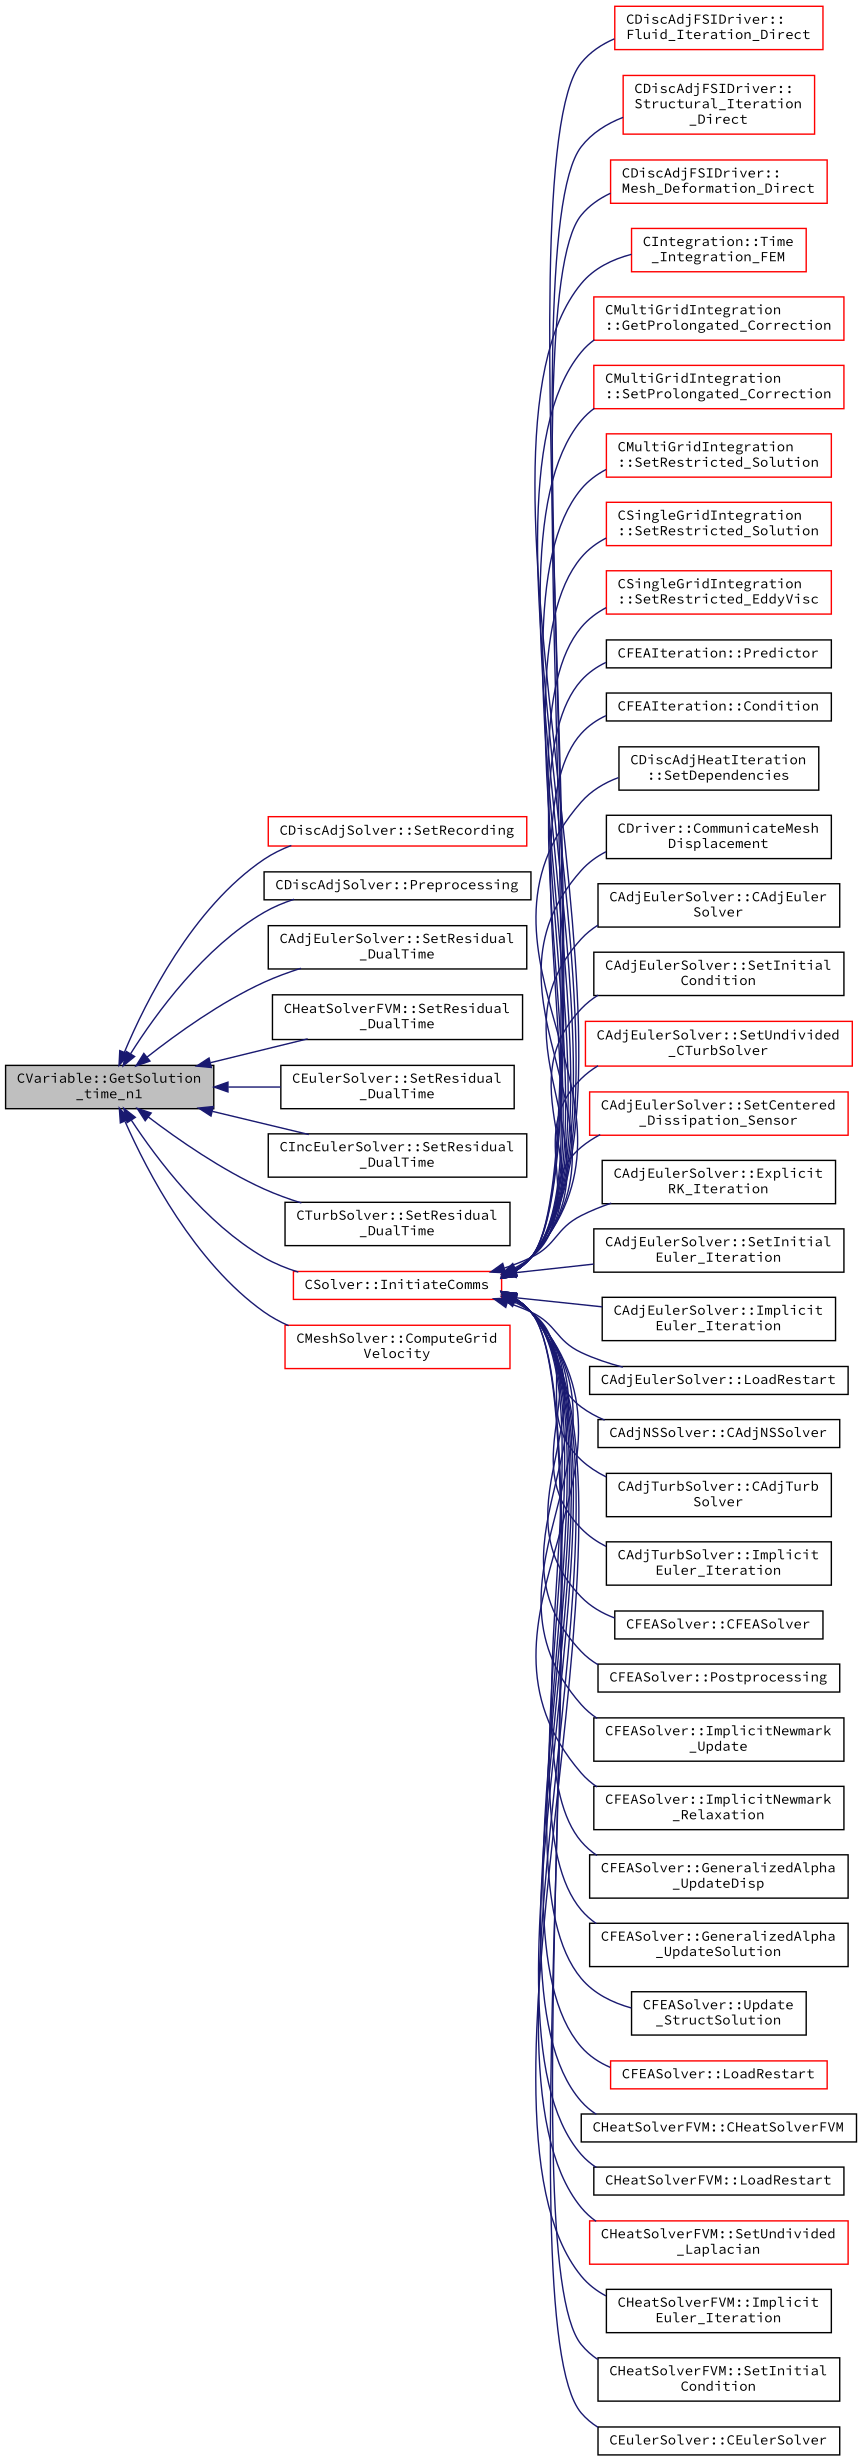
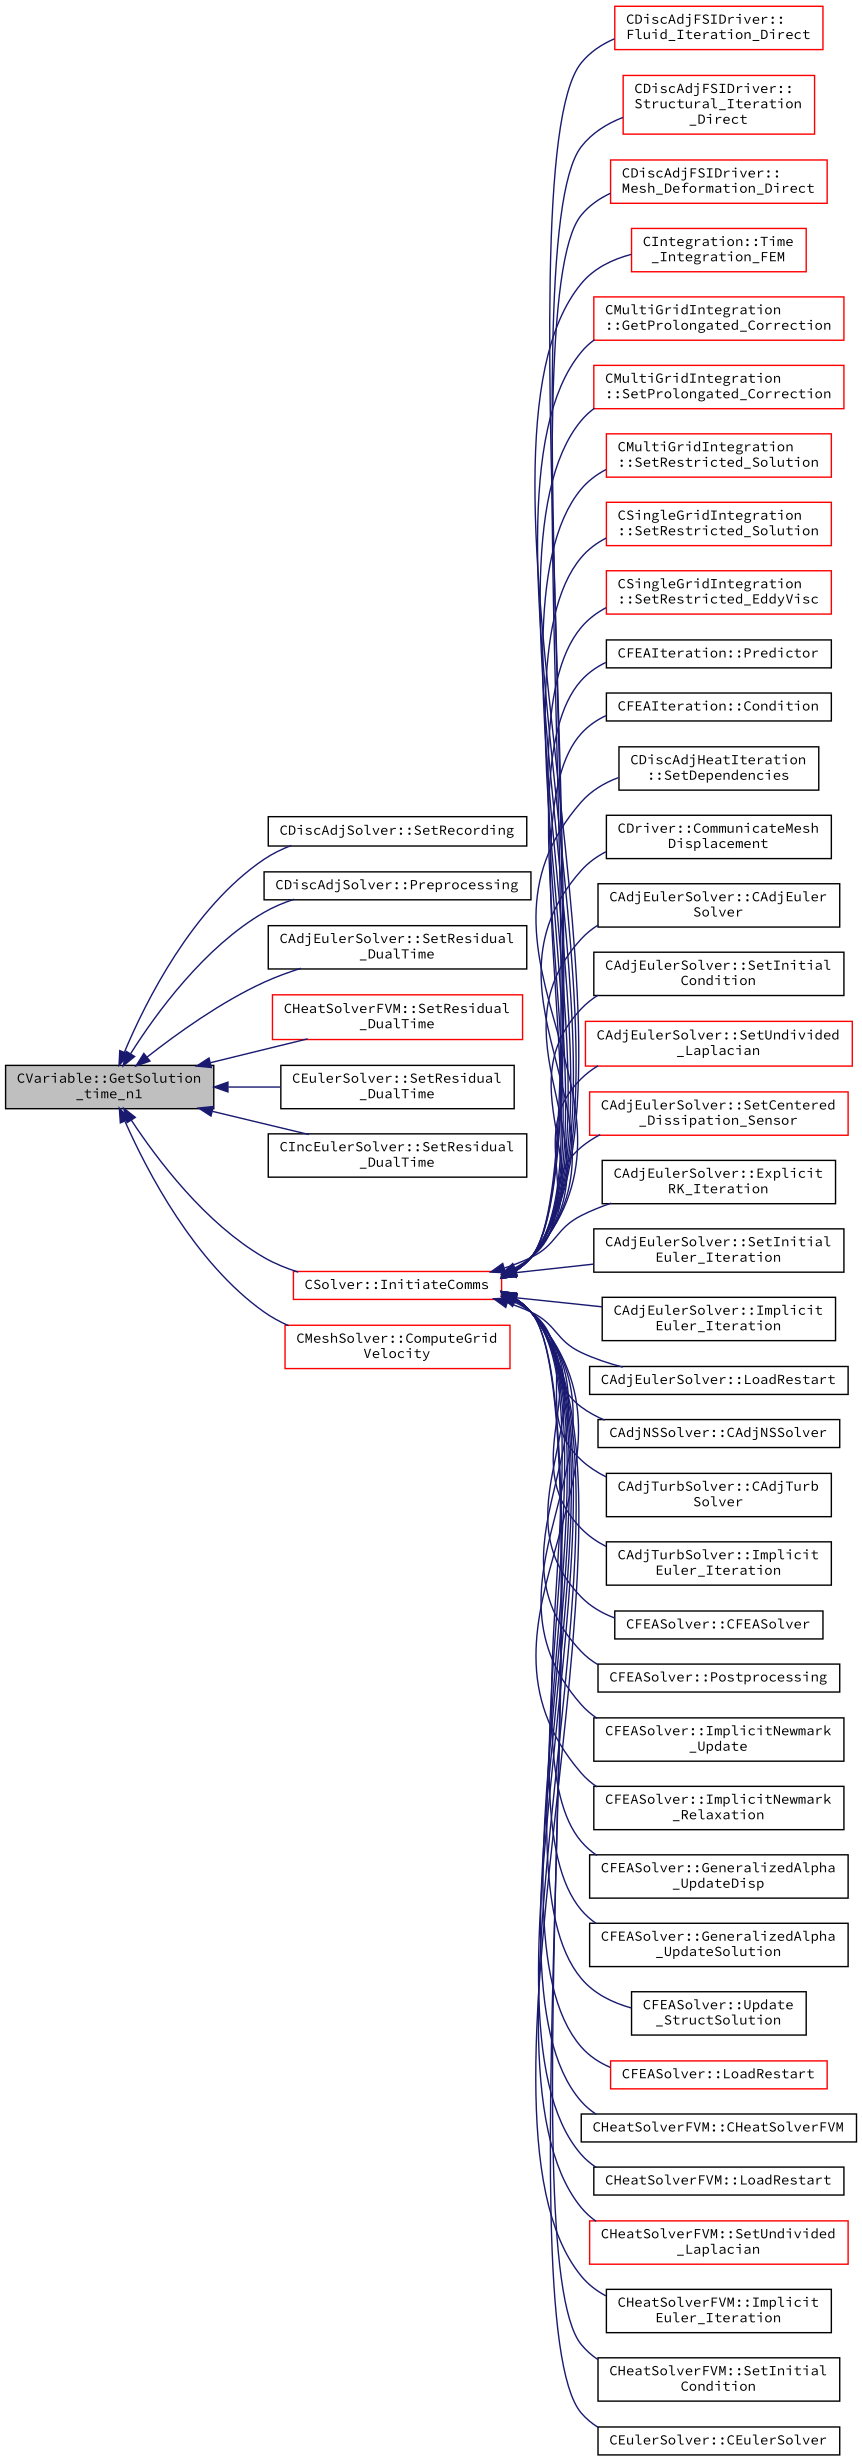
(398, 831) -> (398, 831)
(398, 1017) -> (398, 1017)
(719, 1044) -> (719, 1044)
(398, 1224) -> none
